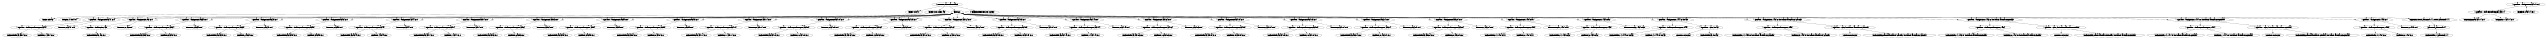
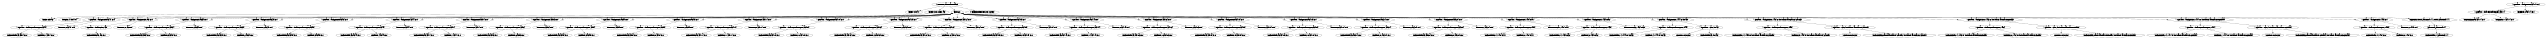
(2527, 9) -> (2525, 8)
(334, 28) -> none
(830, 28) -> none
